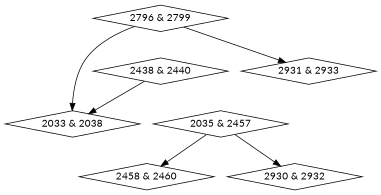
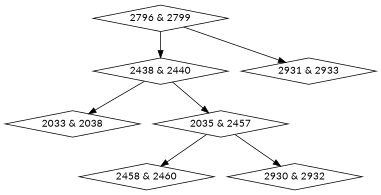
(90, 54) -> (161, 41)
none -> (188, 95)
